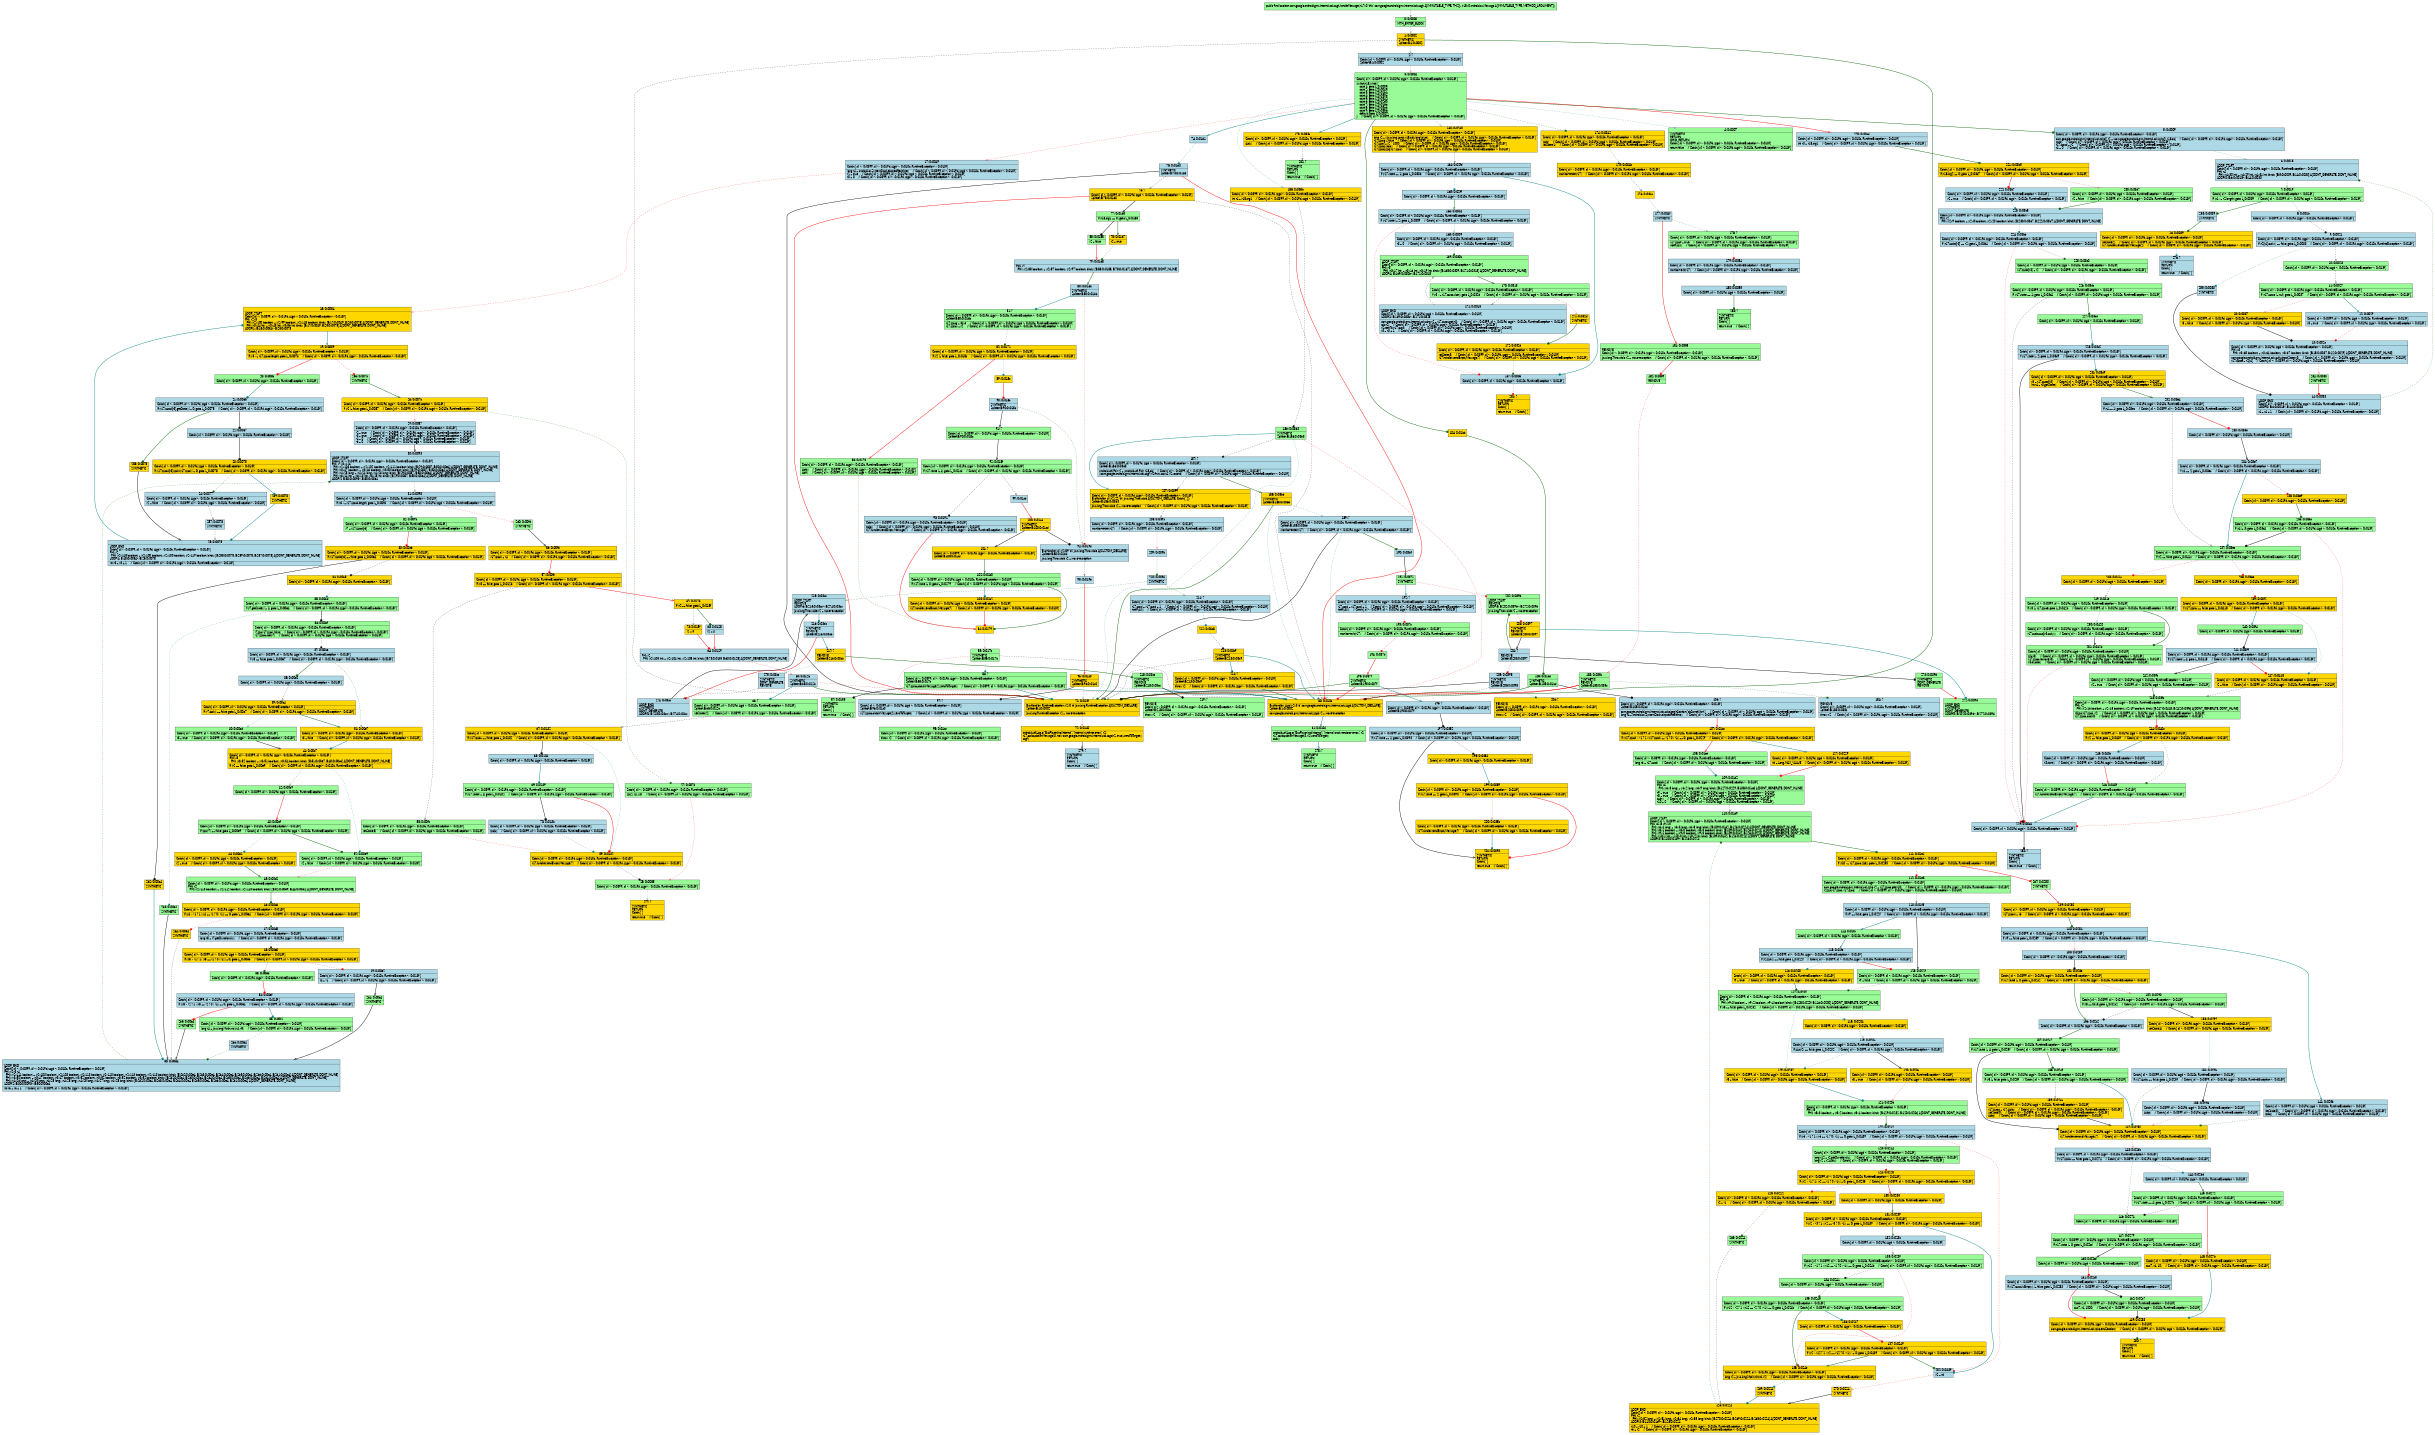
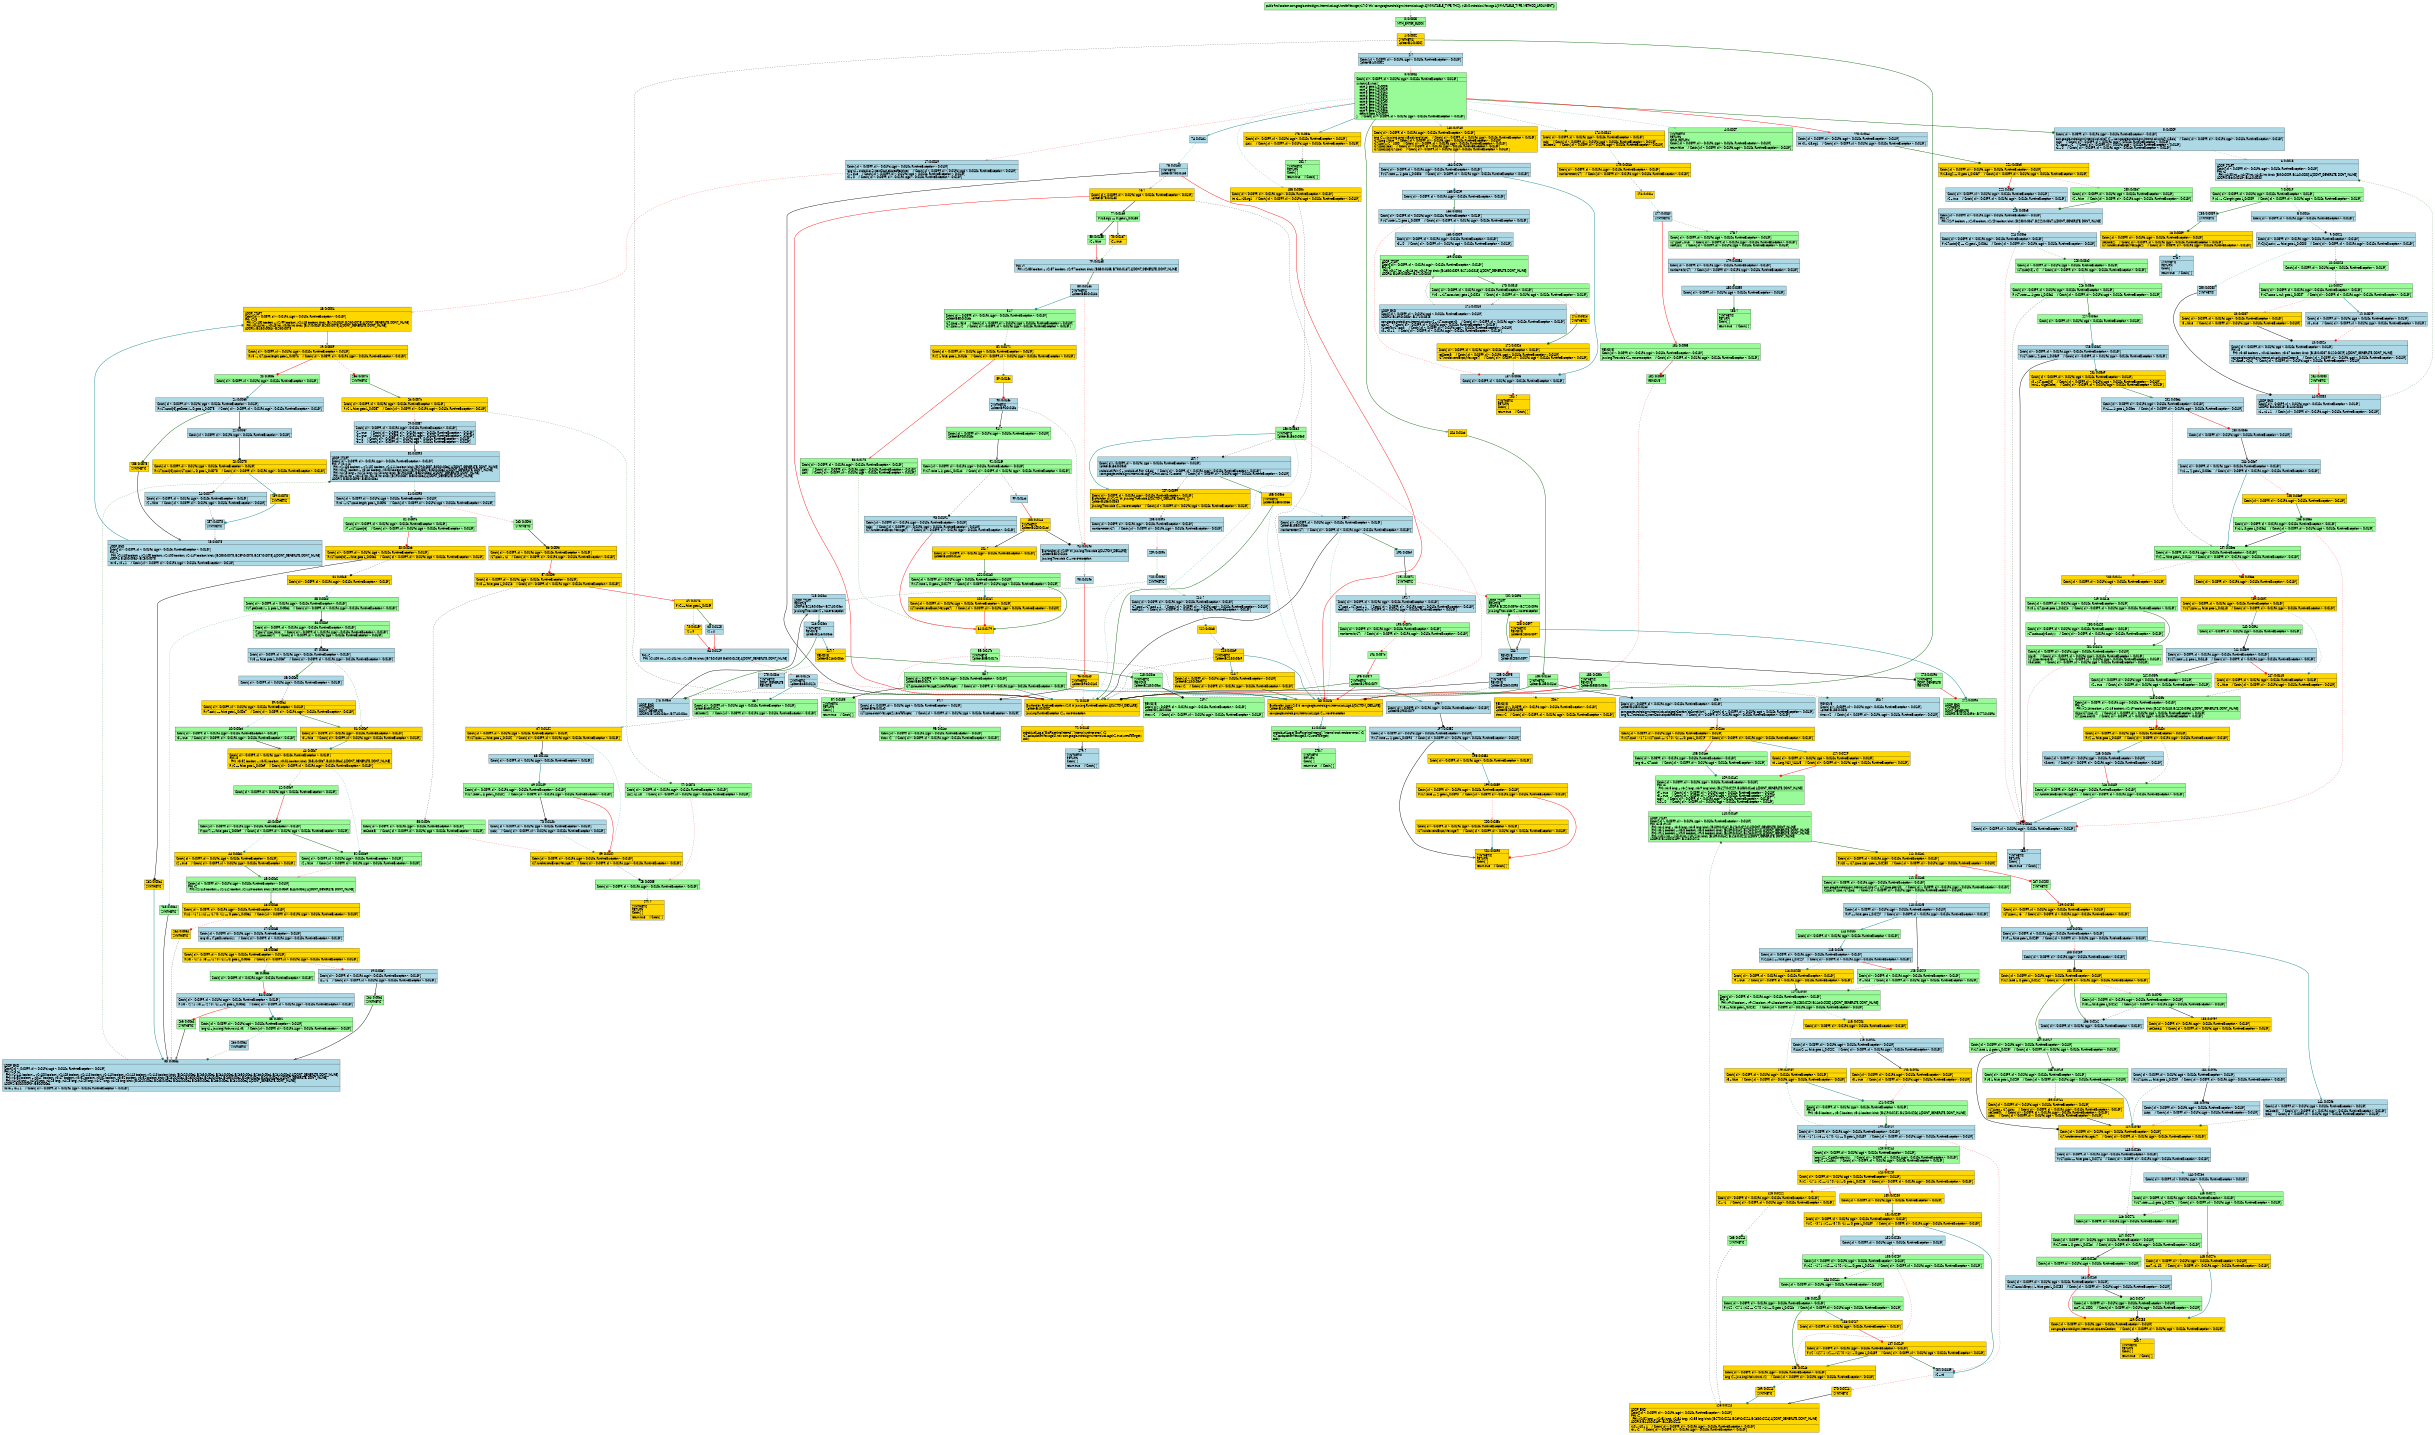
(1367, 299) -> (1367, 299)
(254, 521) -> (252, 516)
(1231, 666) -> (1231, 666)
(758, 672) -> (758, 672)
(1594, 686) -> (1594, 686)
(1026, 739) -> (1026, 739)
(1319, 744) -> (1319, 744)
(2071, 1033) -> (2043, 1006)
(1828, 1060) -> (1797, 1112)
